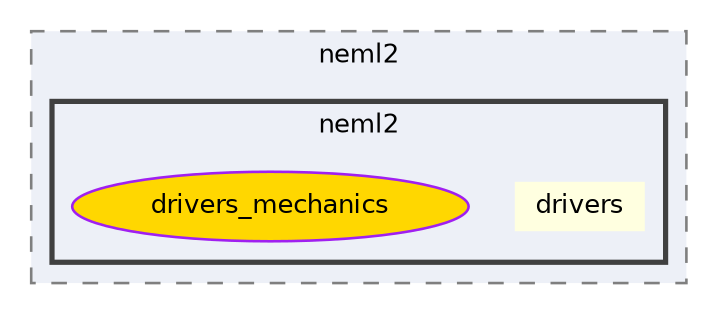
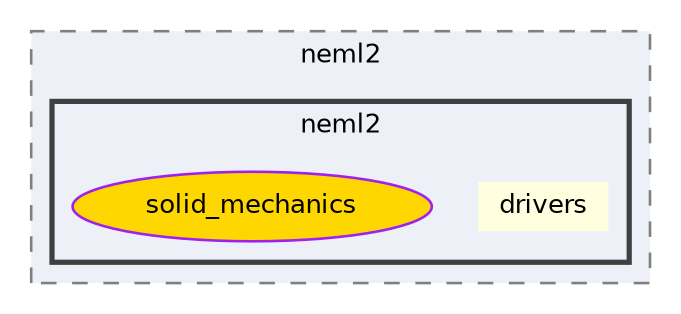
(270, 207) -> (252, 207)
